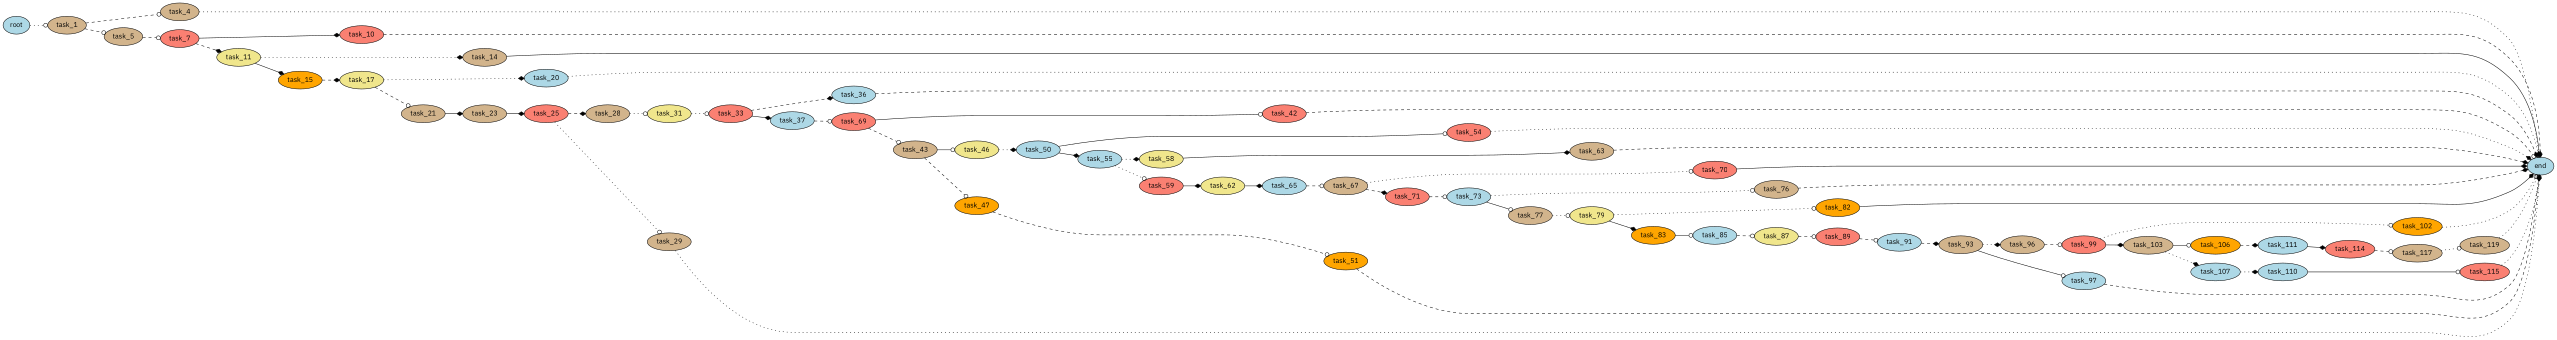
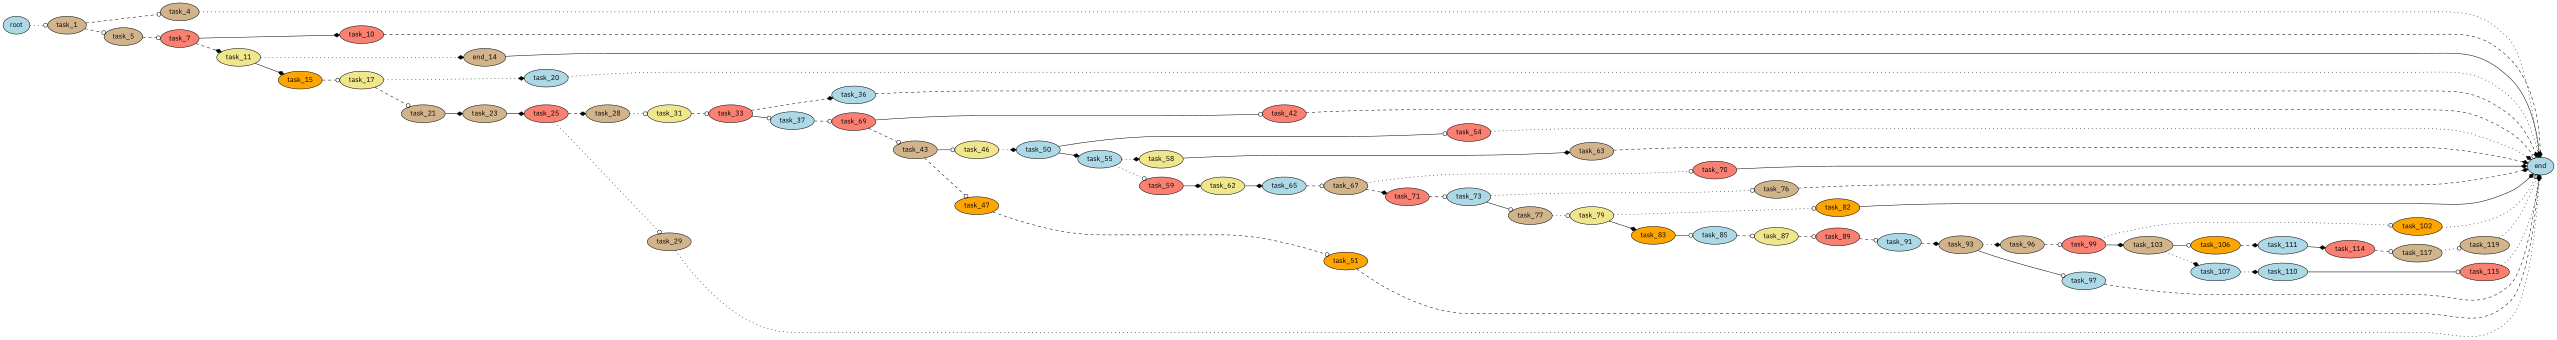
(485, 57) -> (485, 57)
(328, 80) -> (329, 80)
(698, 114) -> (698, 114)
(758, 117) -> (759, 117)
